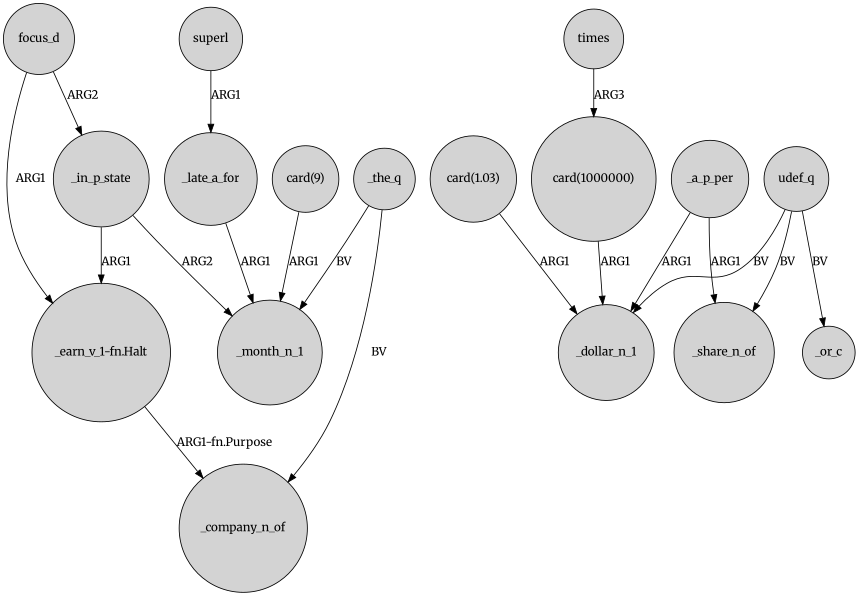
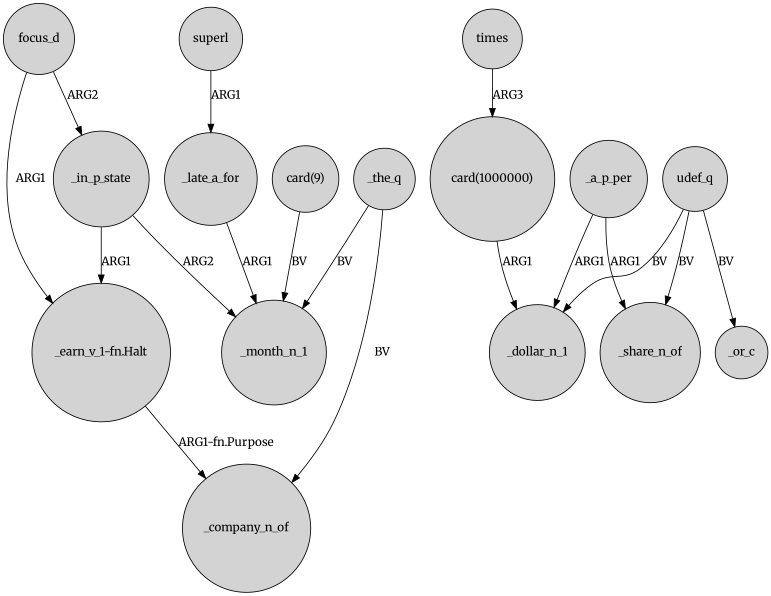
(473, 179) -> none
(304, 262) -> (299, 262)
